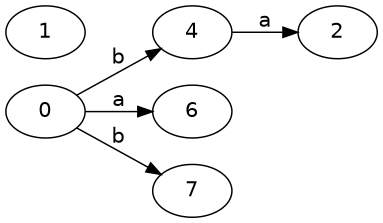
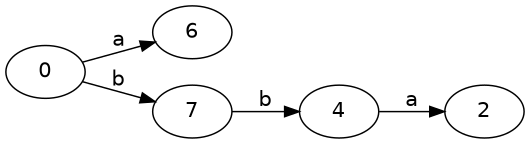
(46, 32) -> none
(112, 75) -> (258, 112)
